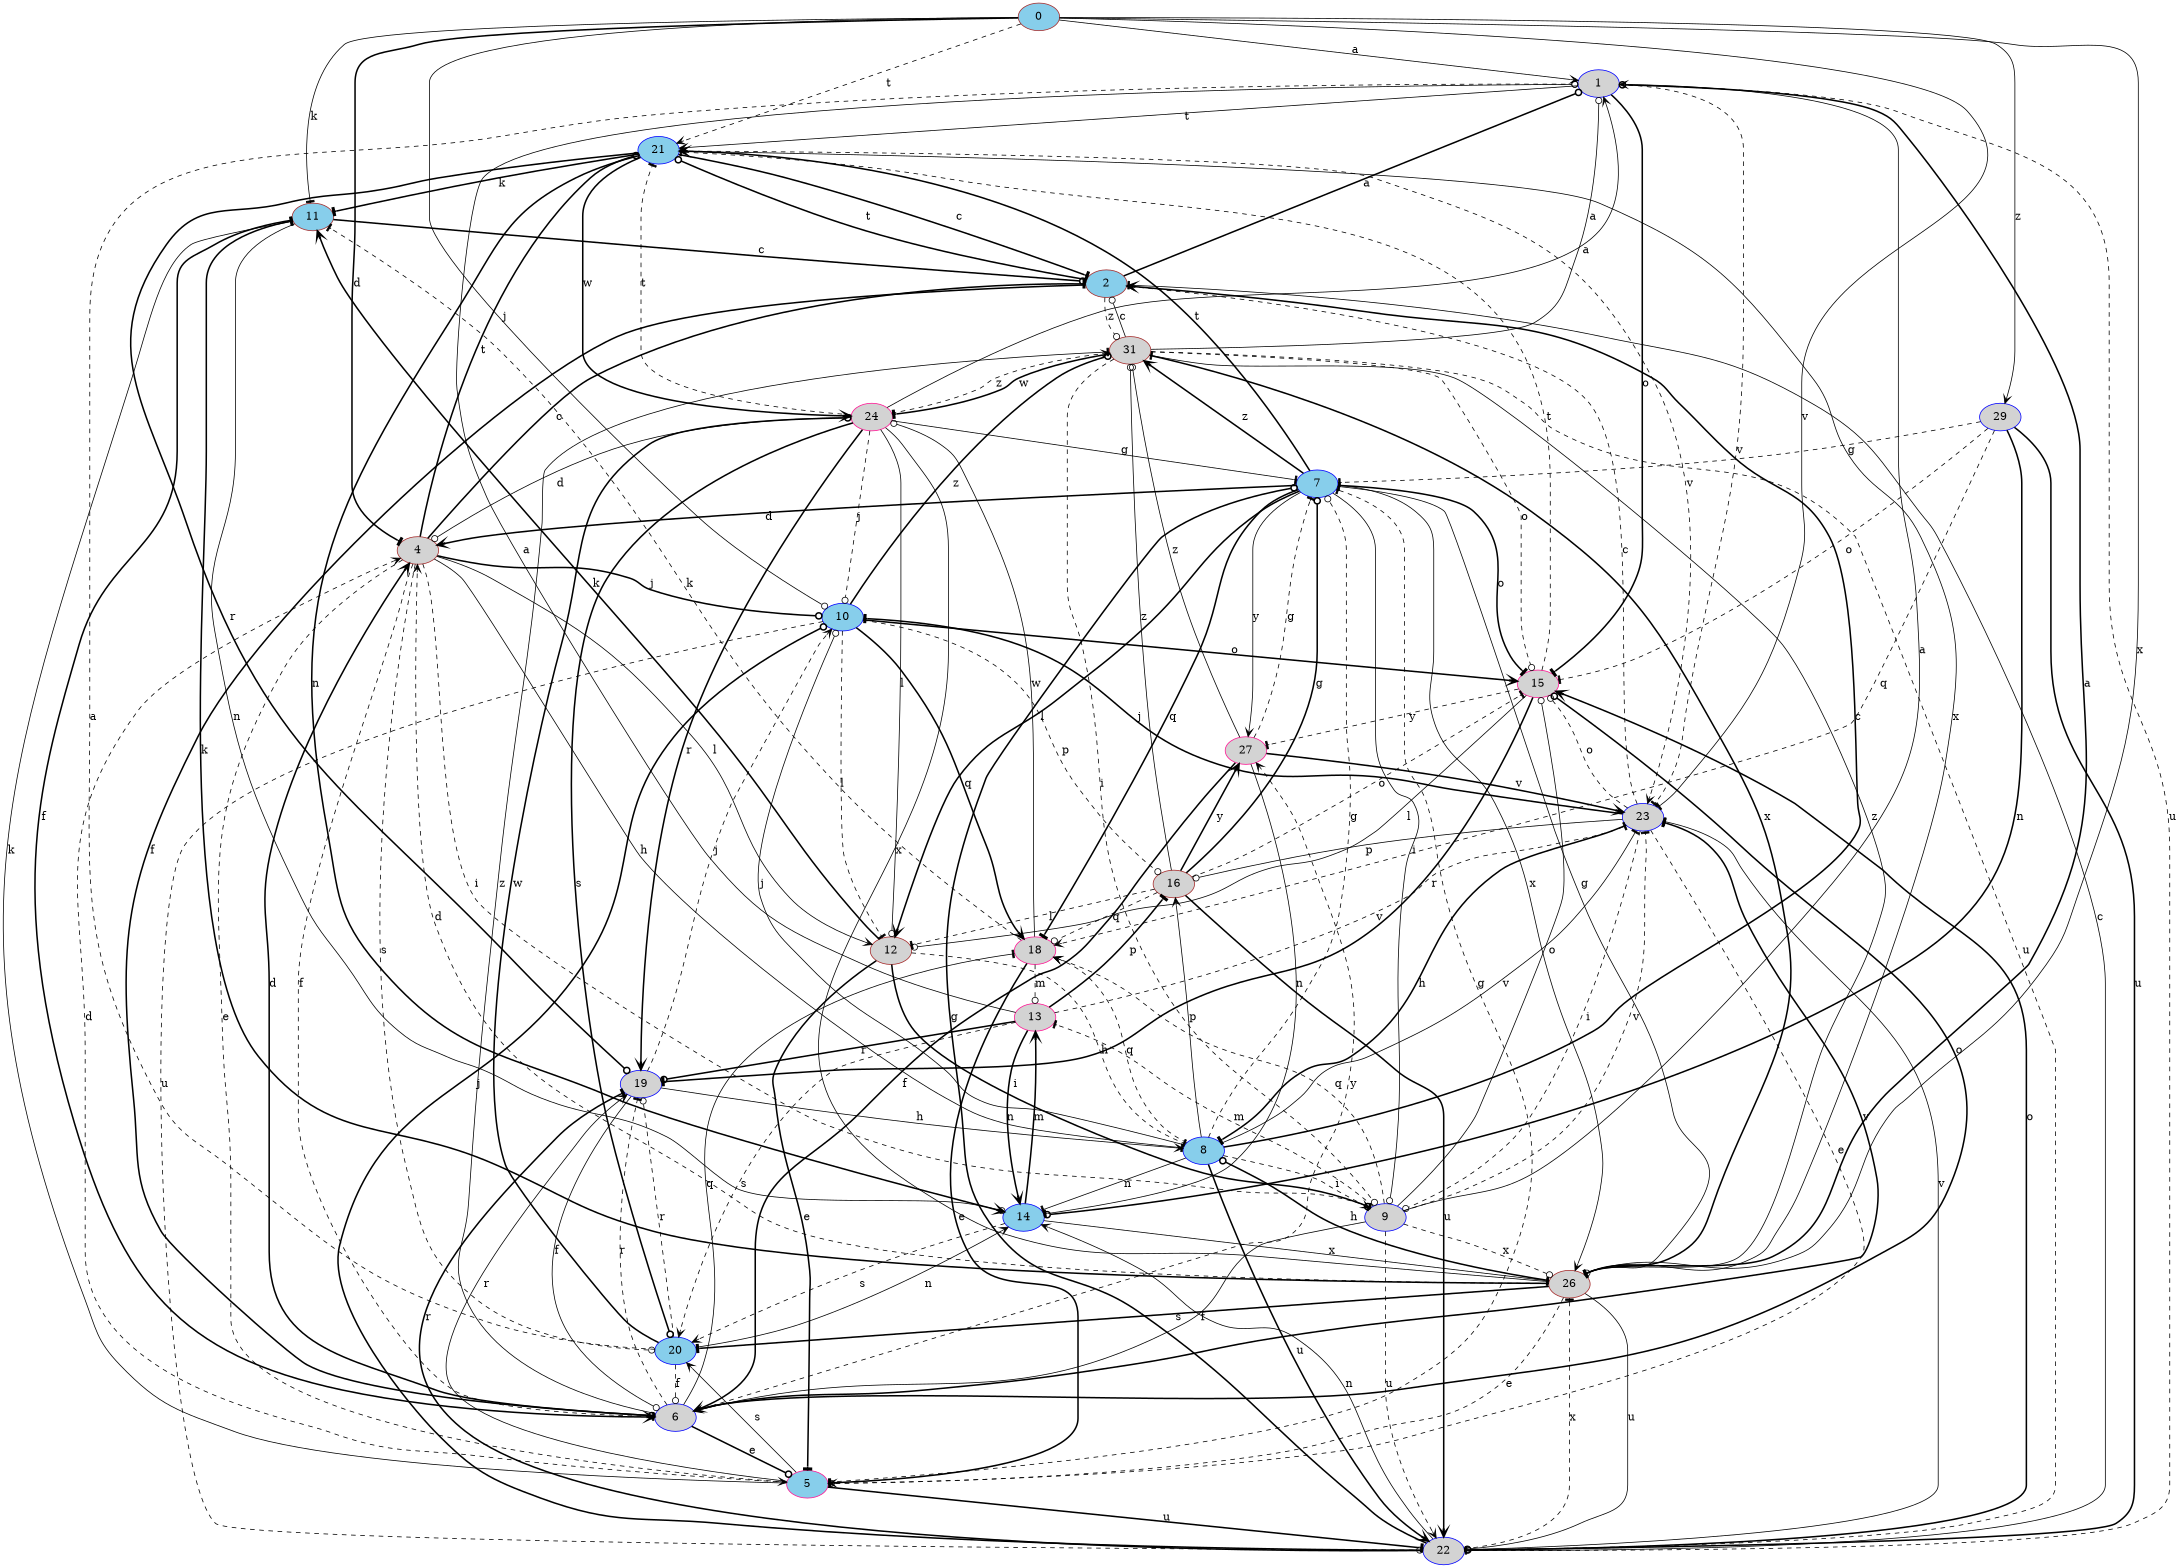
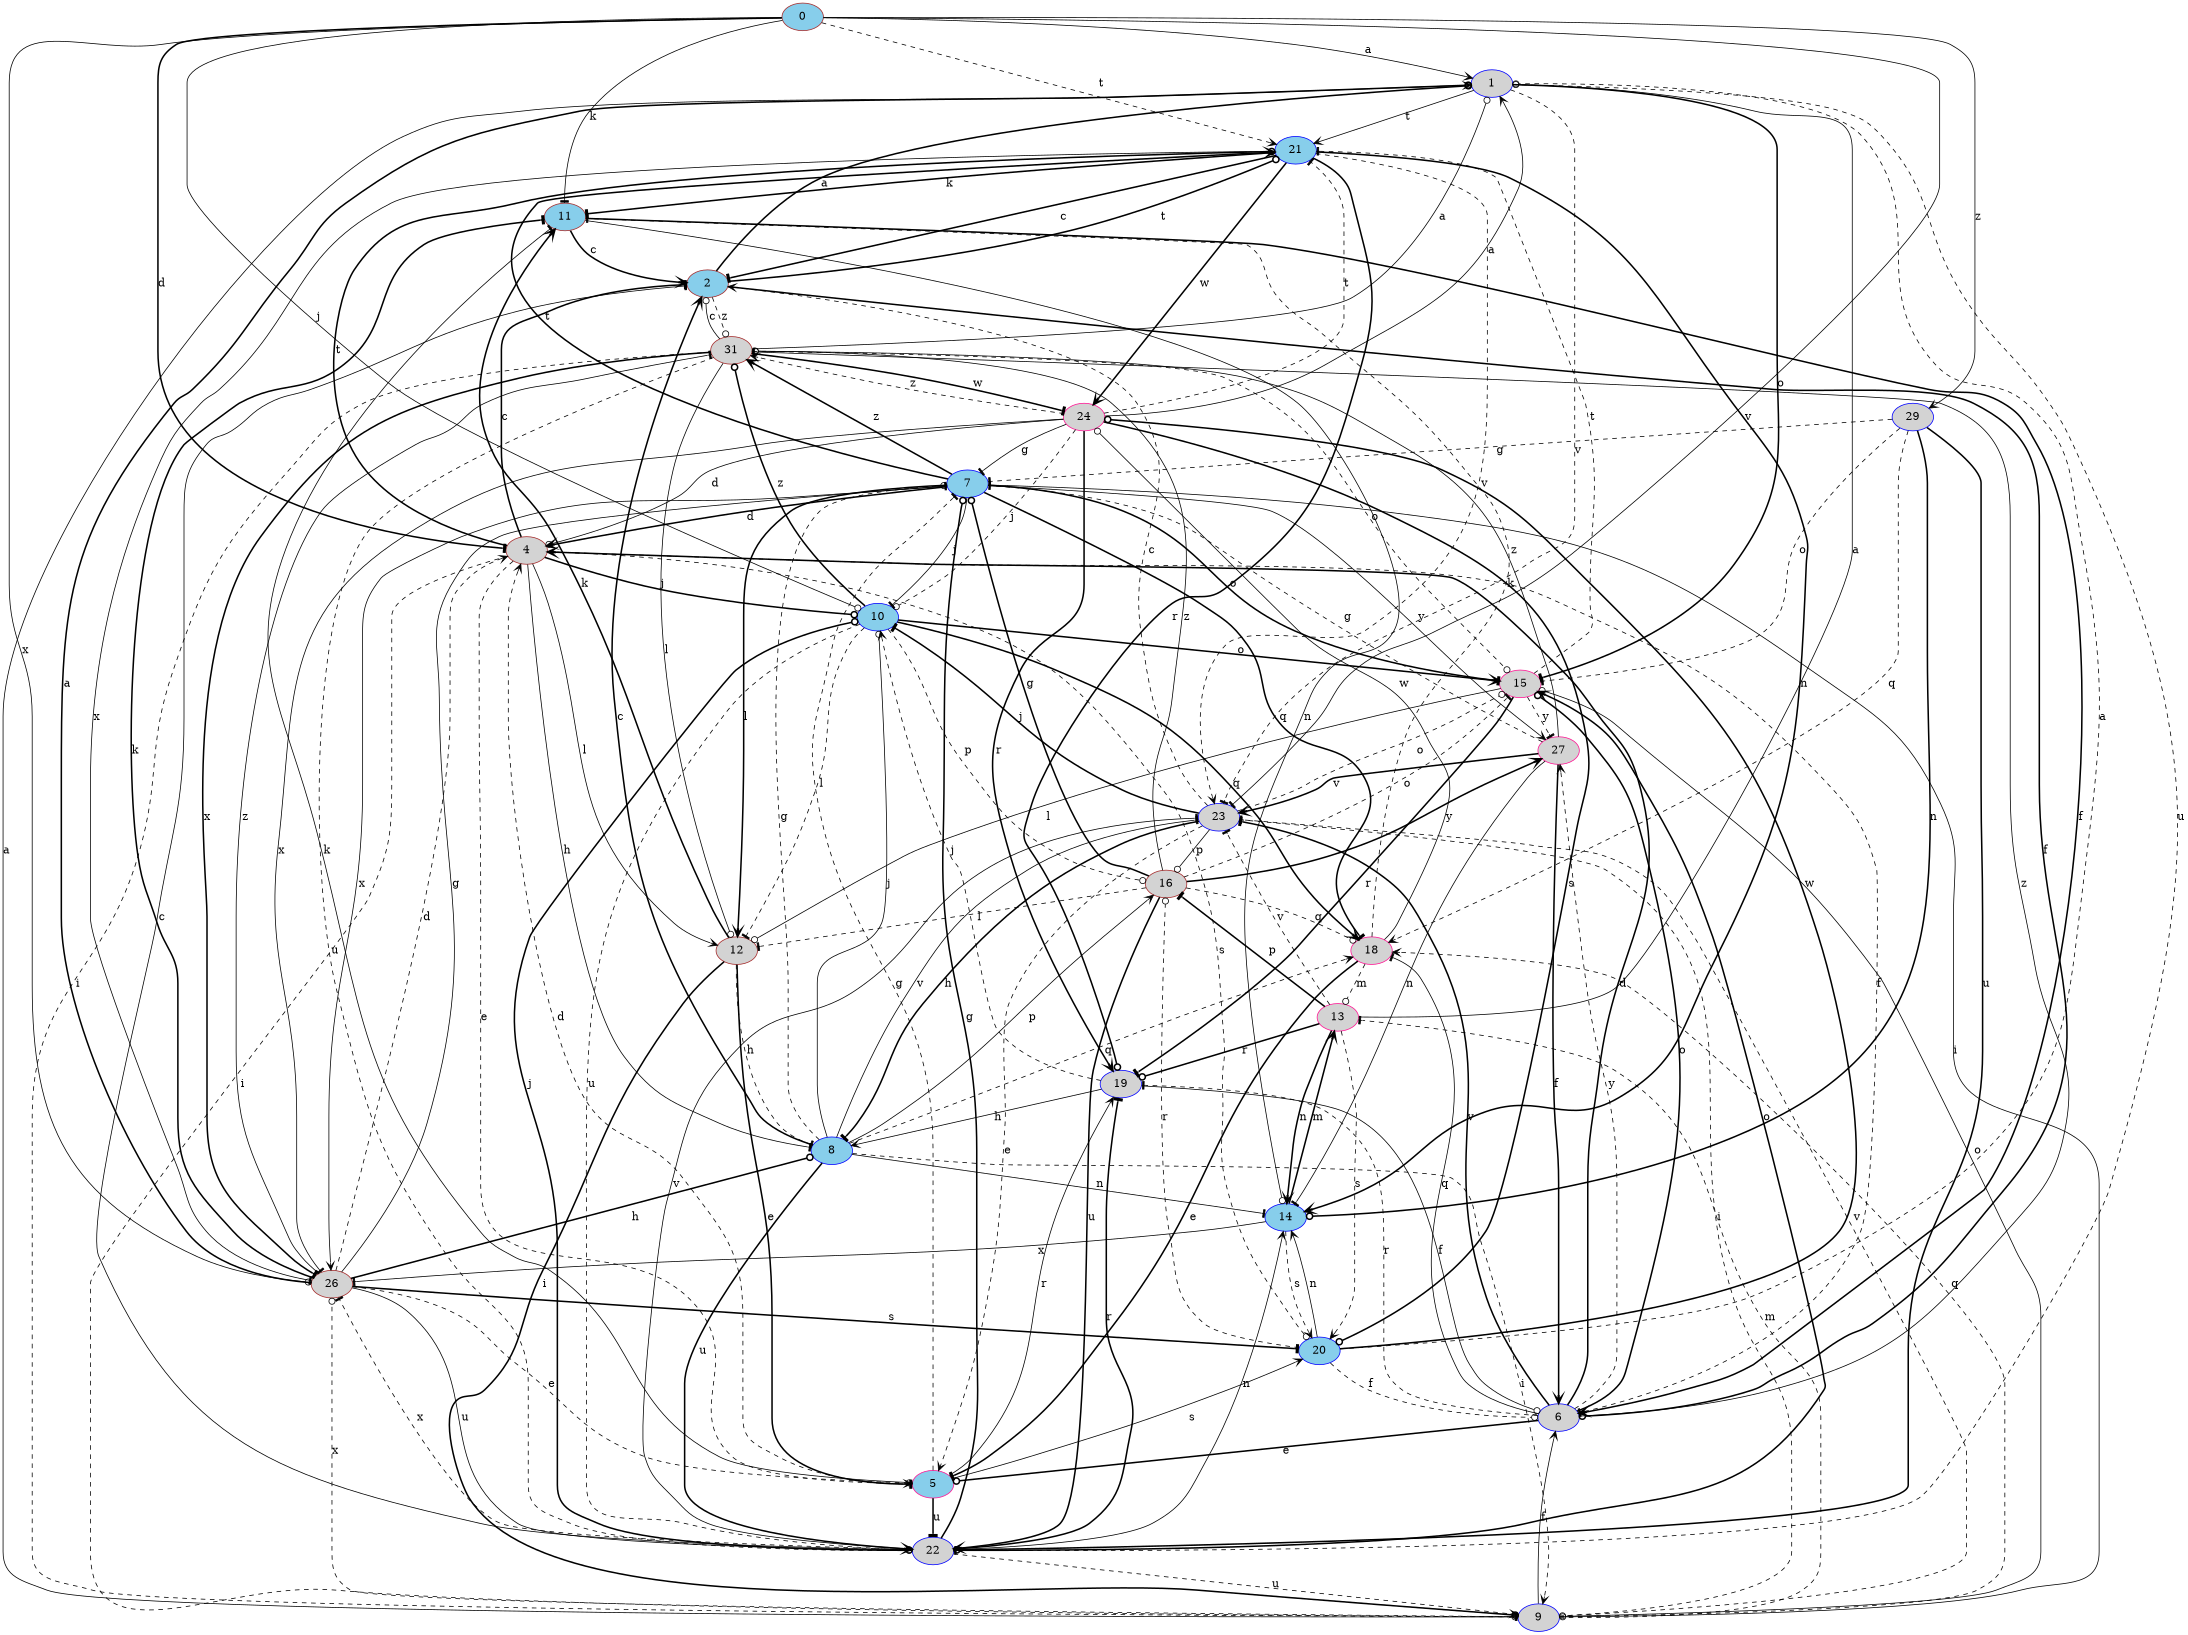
(706, 252) -> (618, 270)
none -> (939, 556)
(900, 678) -> (664, 645)
(659, 1221) -> (1164, 1181)
(1385, 1386) -> (1232, 1584)
